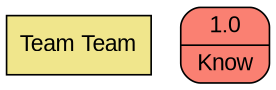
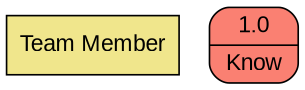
(79, 45) -> (93, 45)
